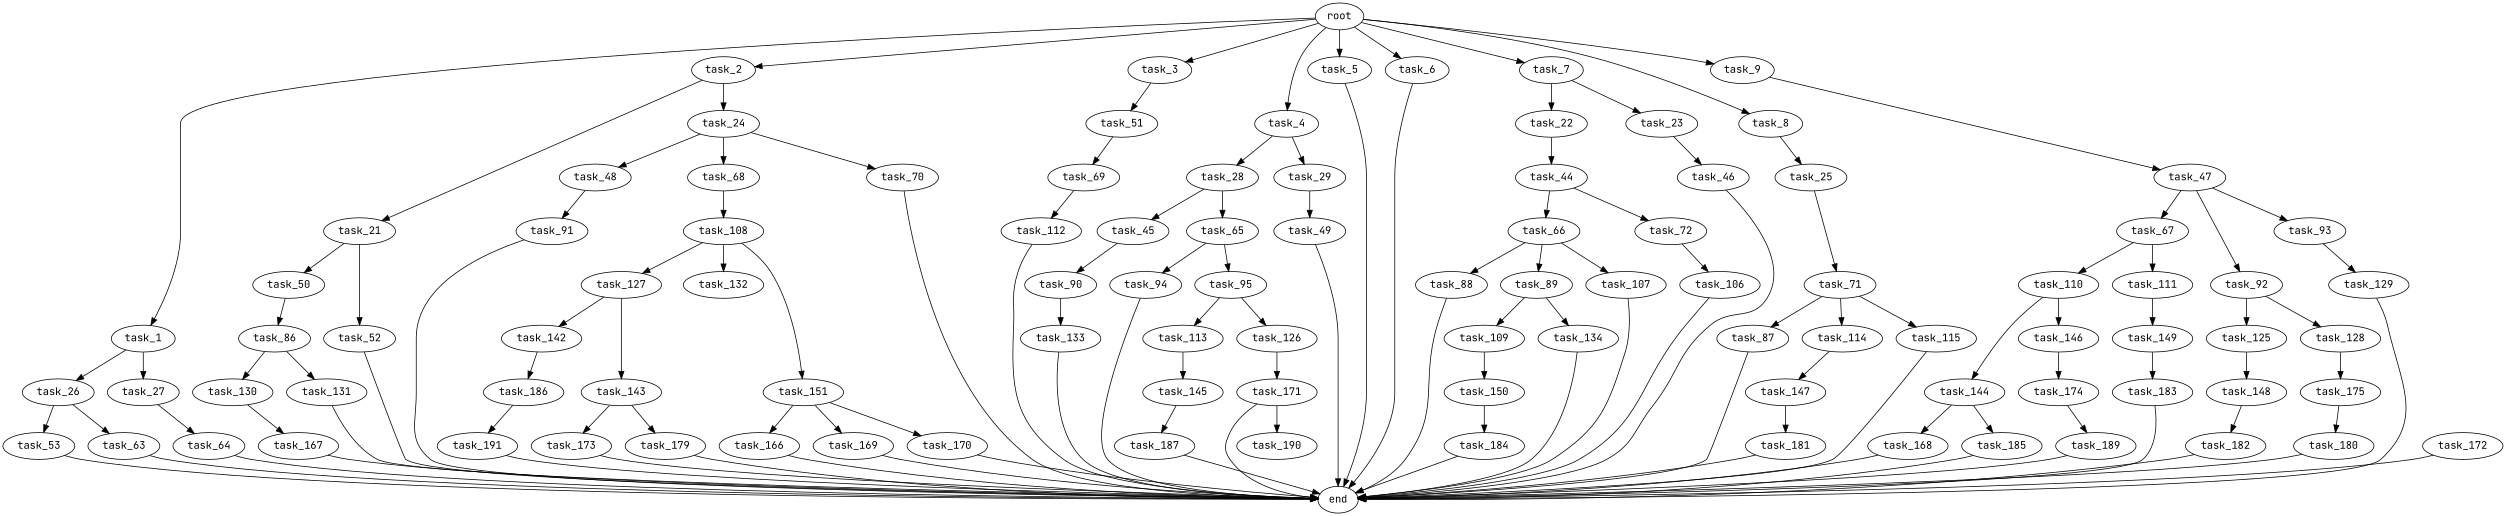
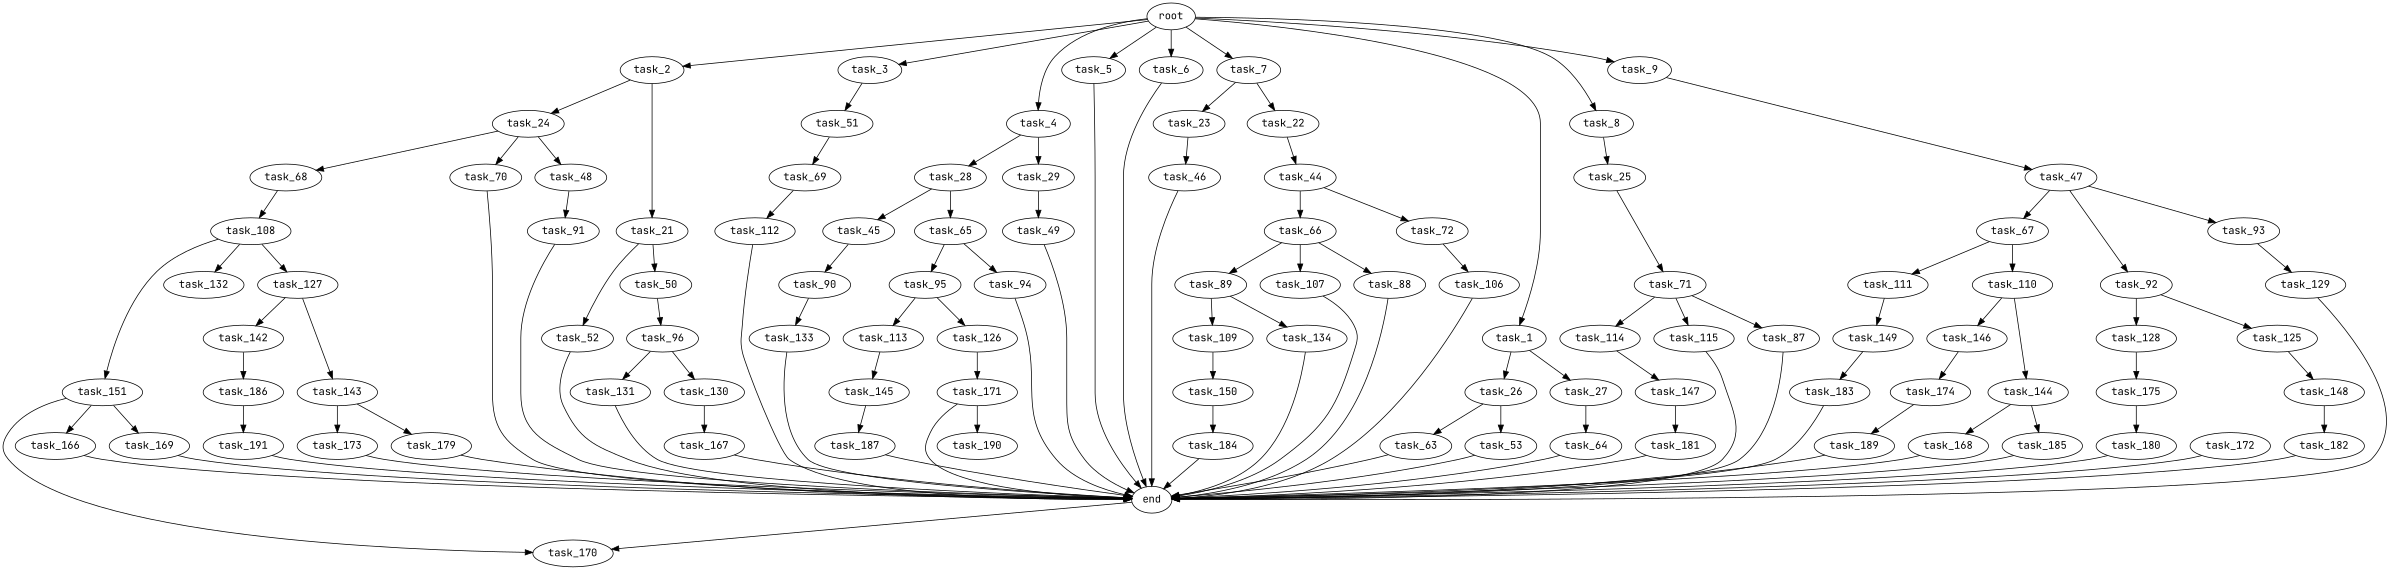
(275, 339) -> (663, 339)
(1077, 472) -> (875, 525)
